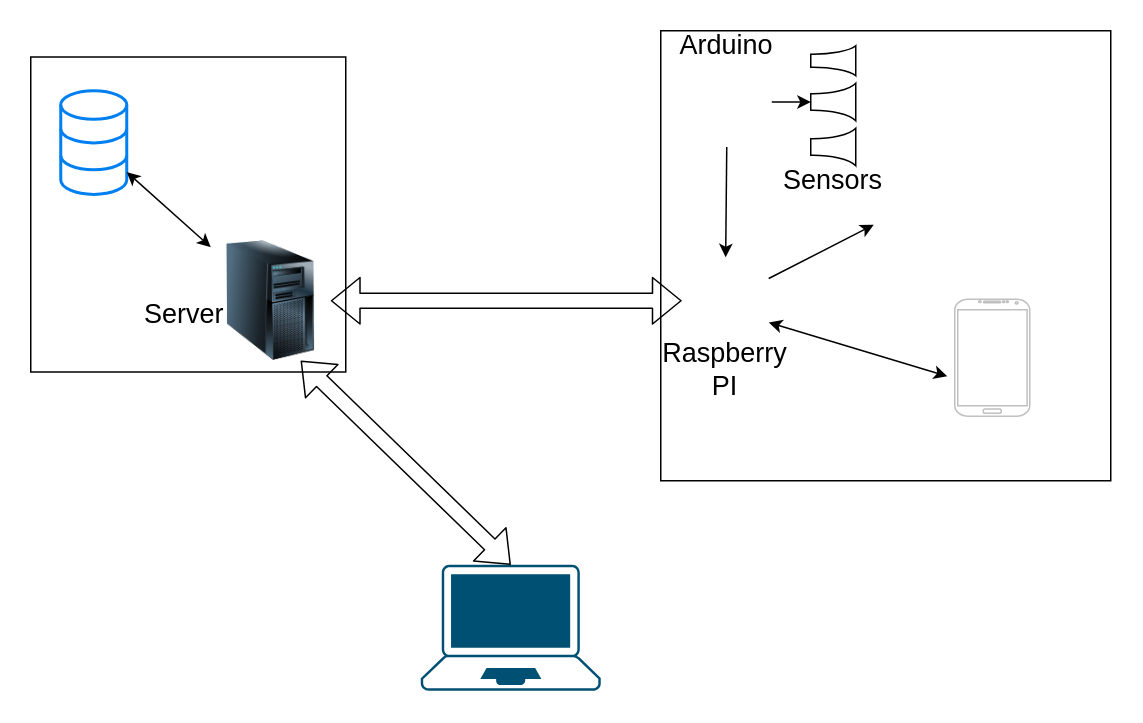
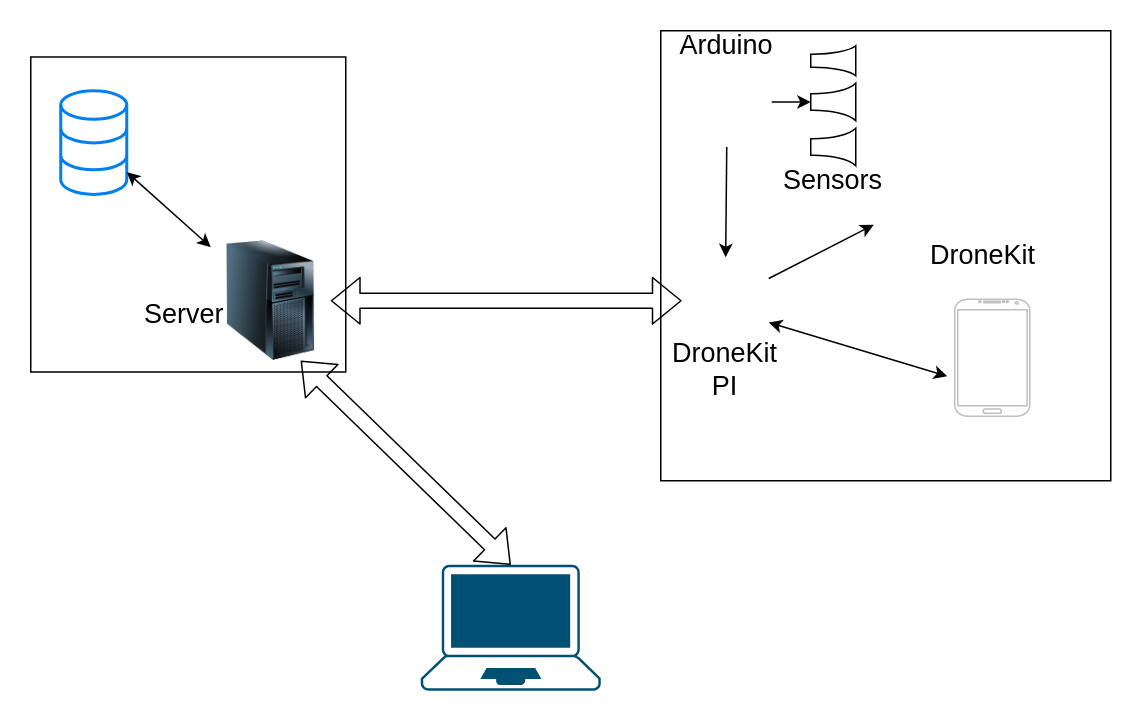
none -> (983, 256)
(725, 370) -> (725, 370)
